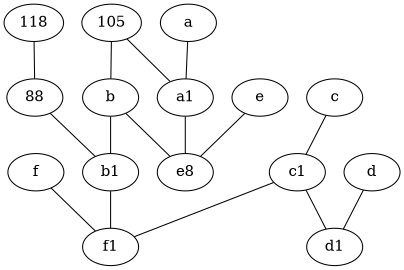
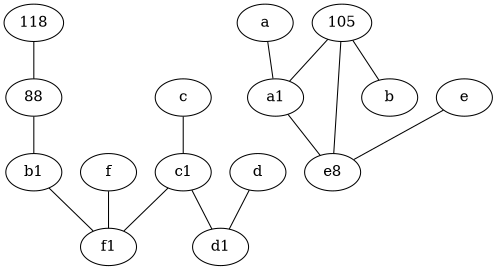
(111, 135) -> none
(148, 135) -> (337, 97)
